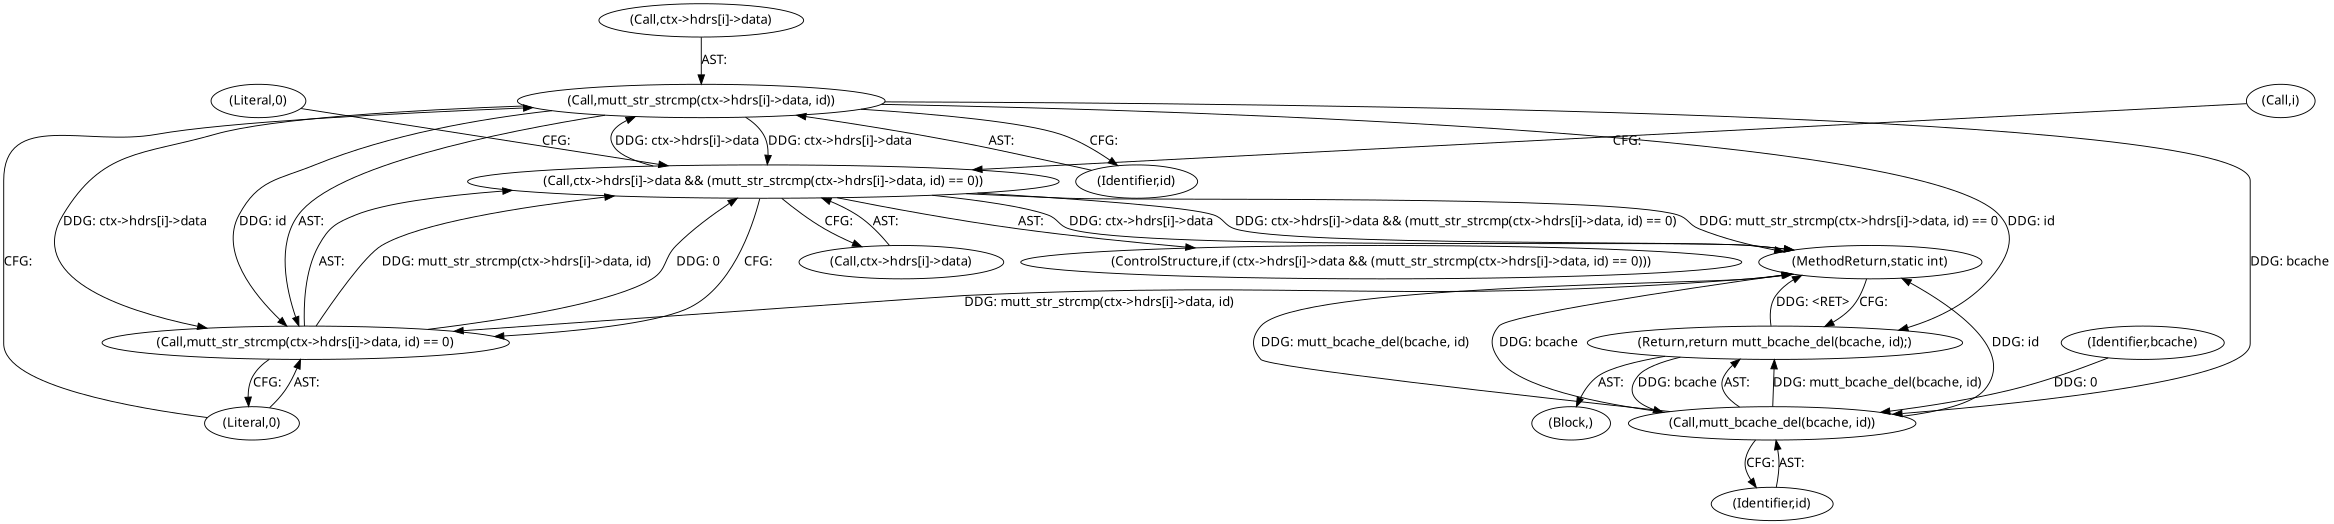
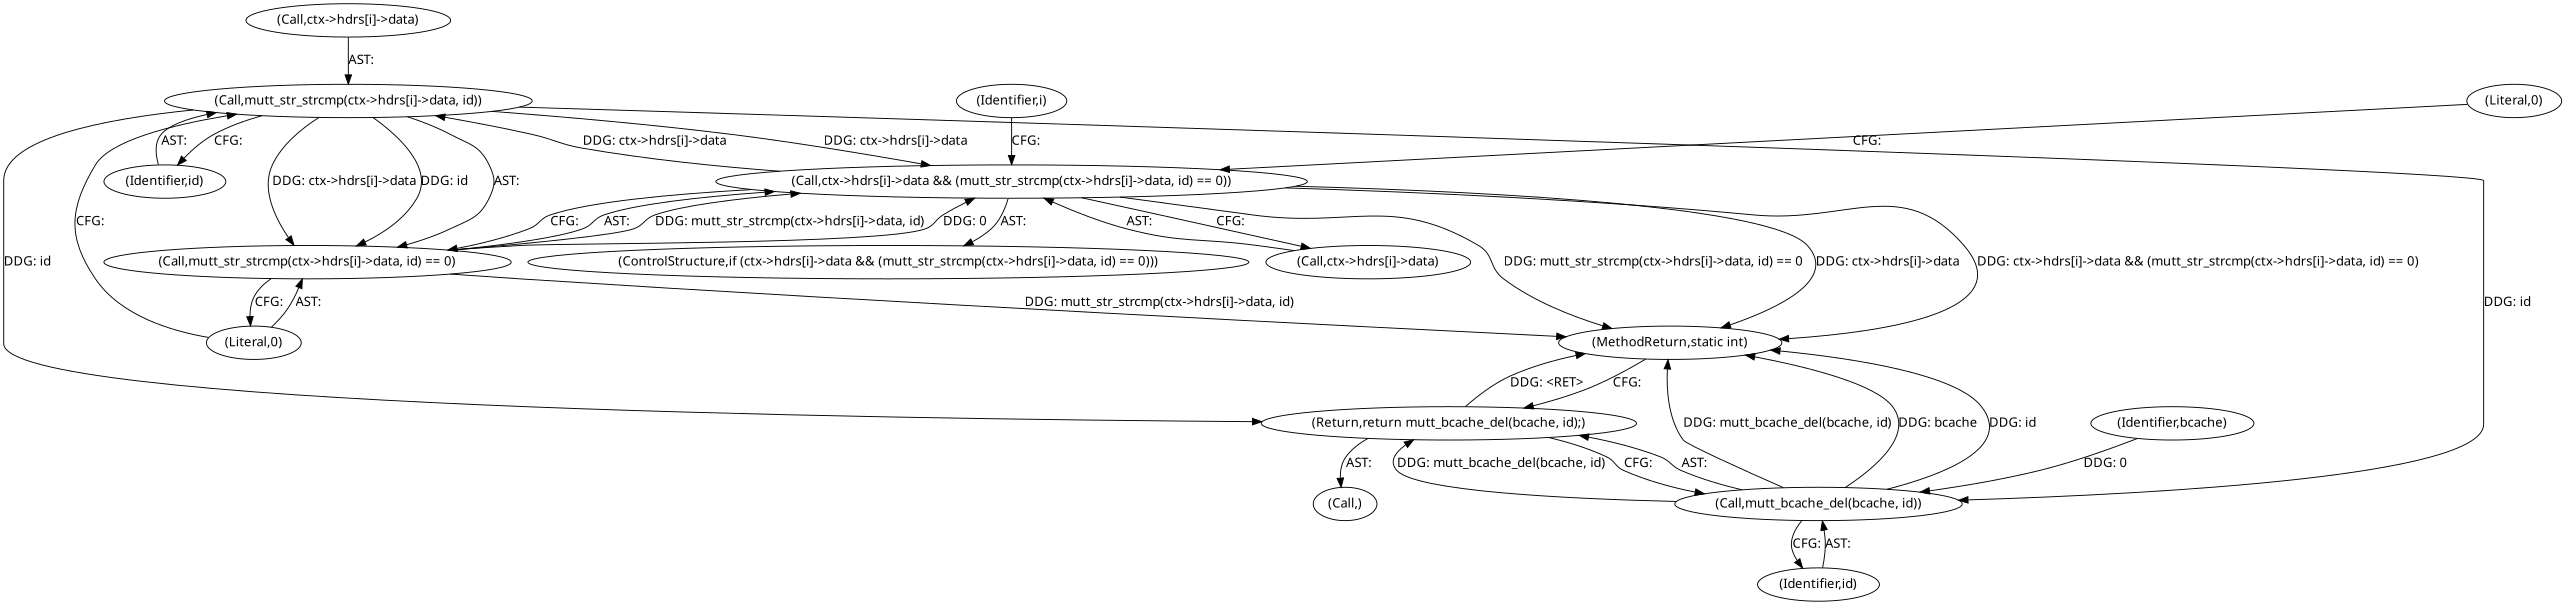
(2281, 101) -> (1012, 101)
(2290, 262) -> (2508, 302)
(1128, 291) -> (1003, 307)
(1678, 383) -> (1640, 464)
(1571, 423) -> (1345, 504)
